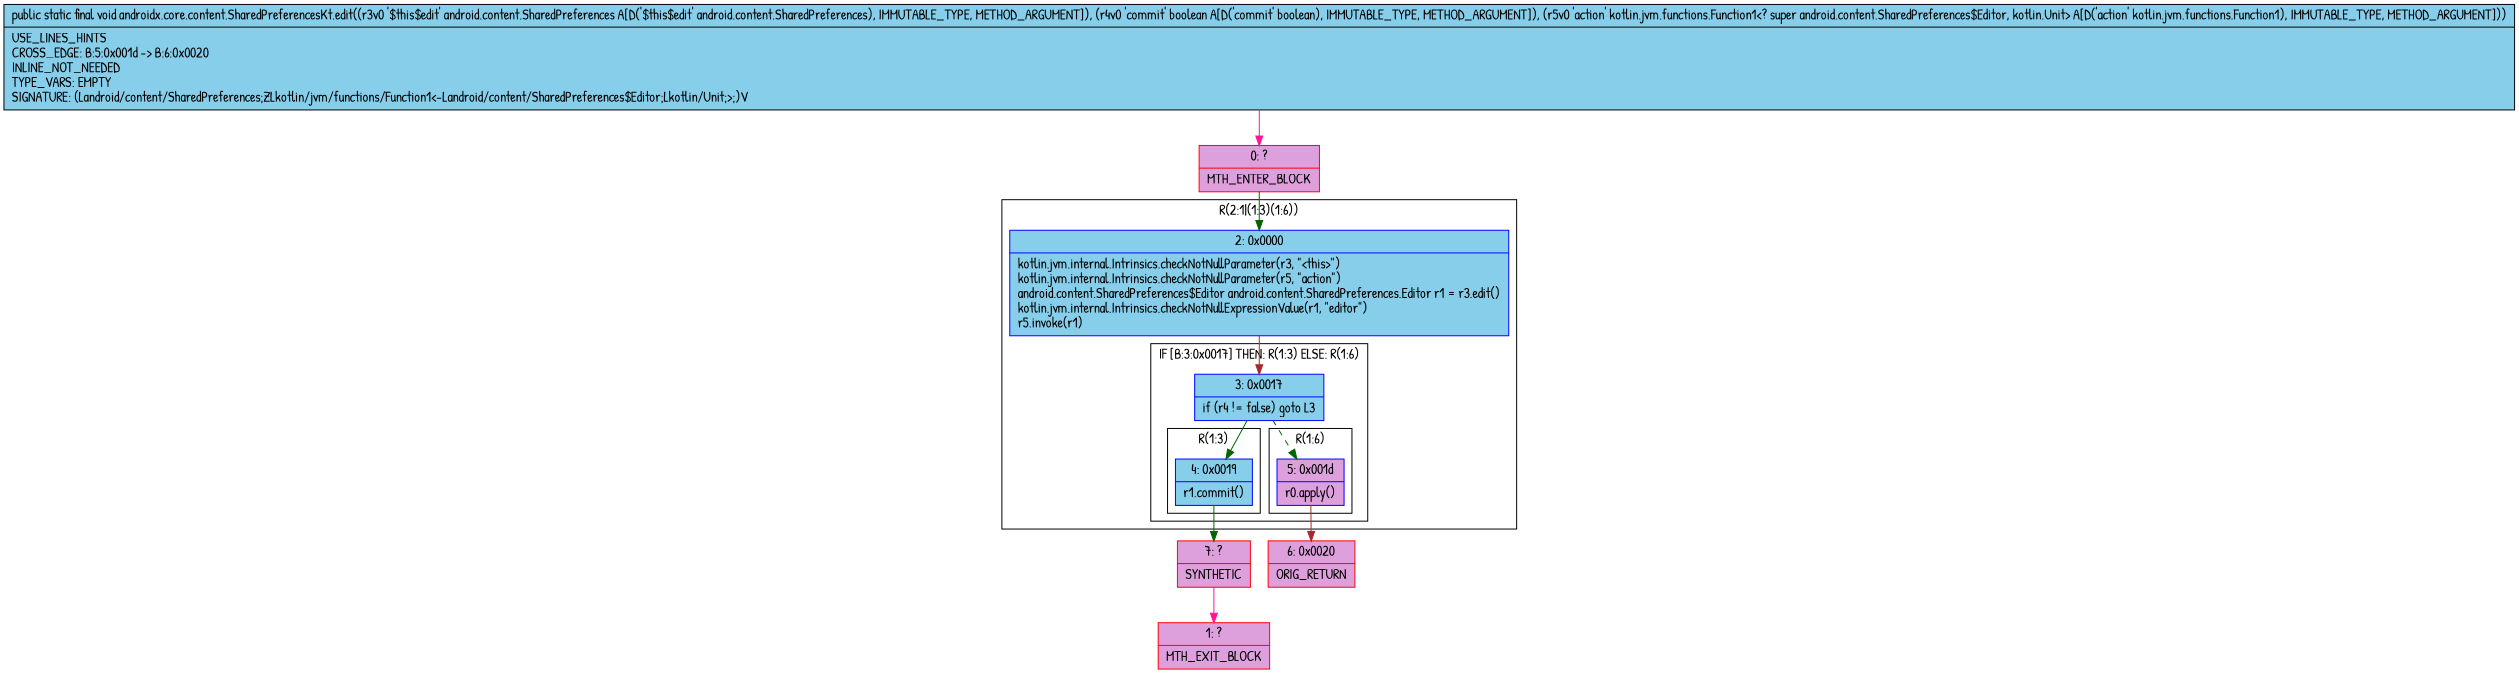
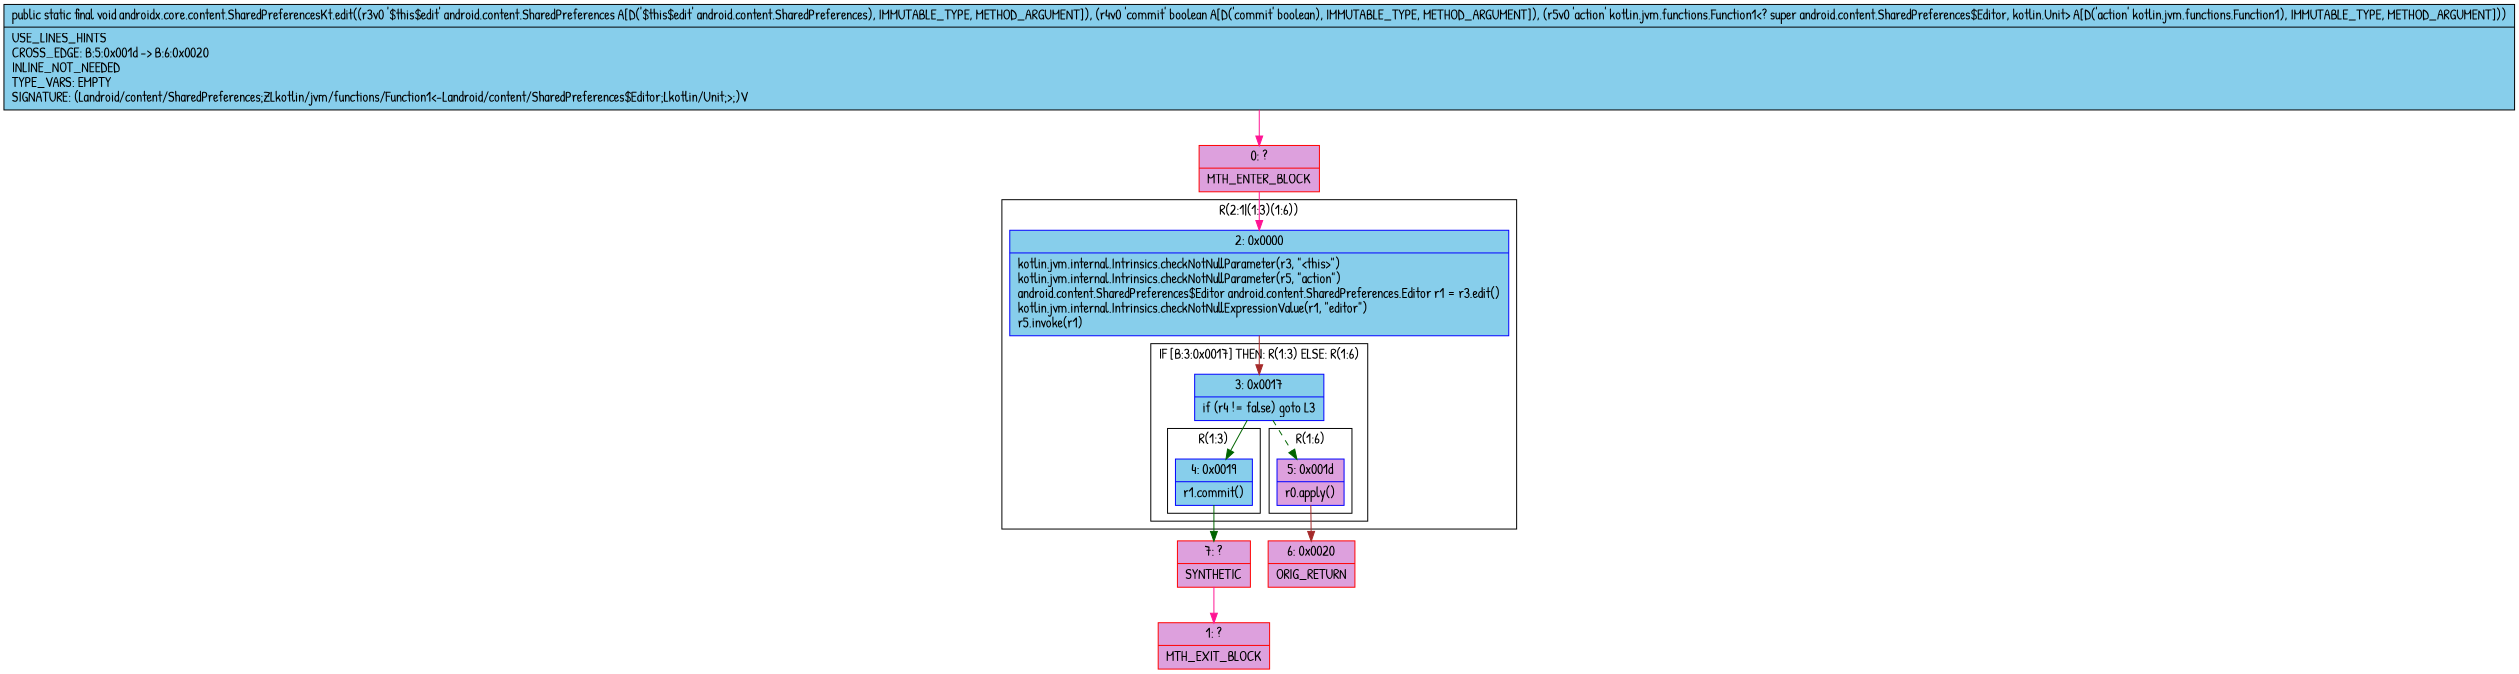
(1259, 206) -> (1259, 206)
